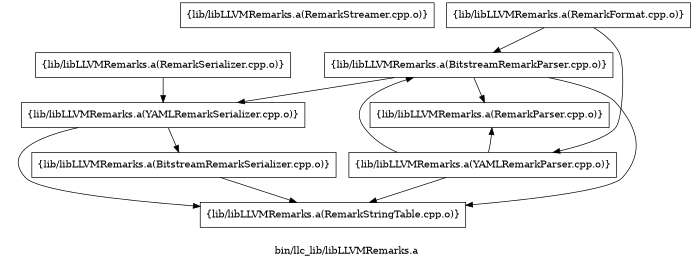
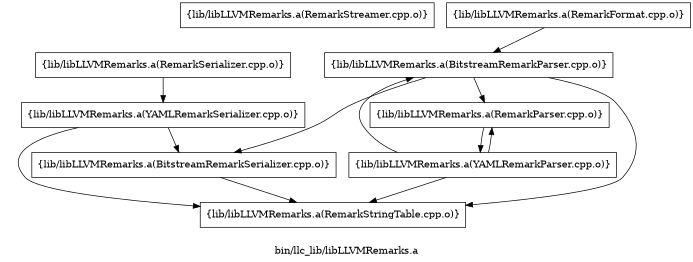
(320, 90) -> (334, 115)
(622, 103) -> (482, 137)
